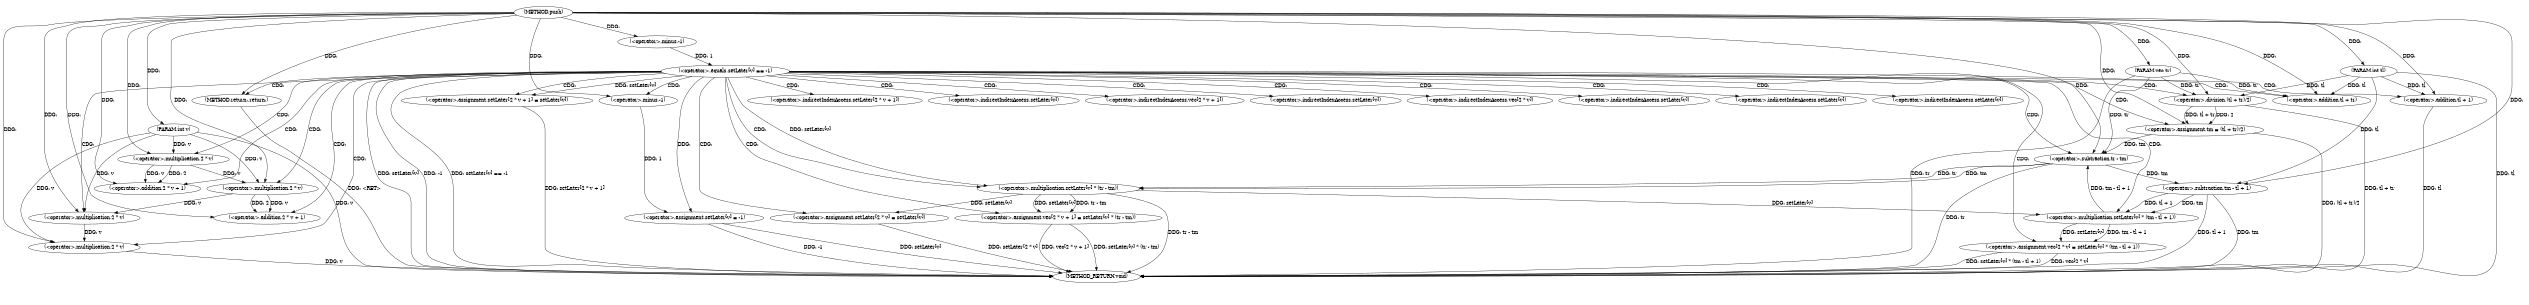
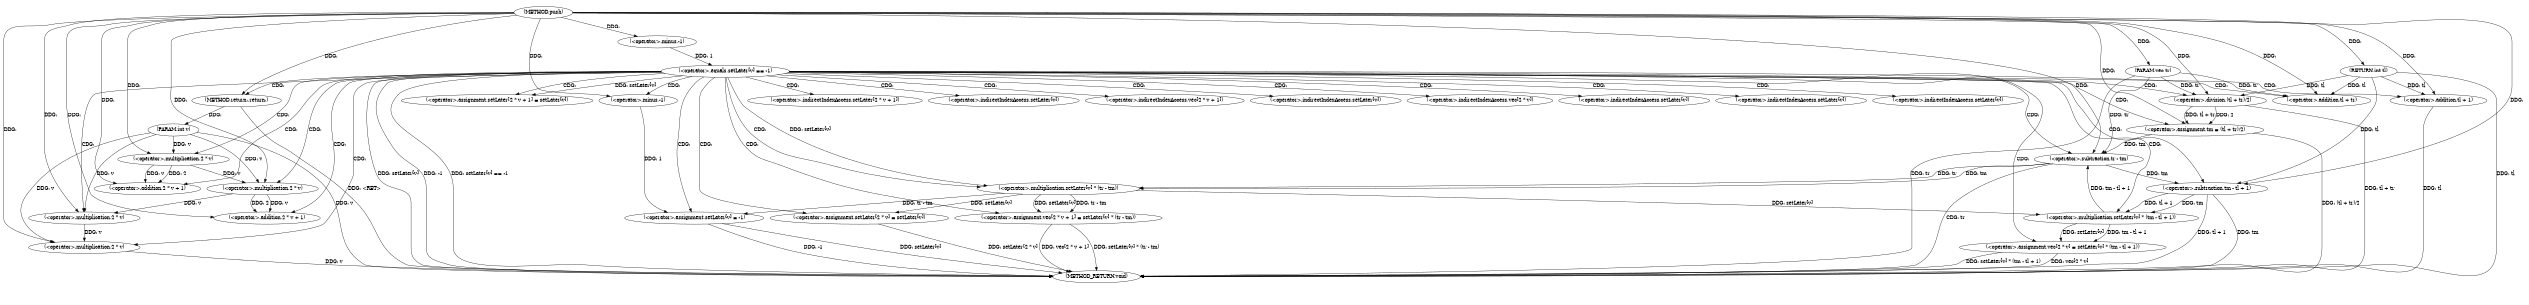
(249, 19) -> (206, 115)
(2369, 71) -> (2369, 71)
none -> (1517, 75)
(685, 145) -> (685, 145)
(1955, 218) -> (1955, 218)
(1168, 220) -> (876, 203)
(637, 265) -> none
